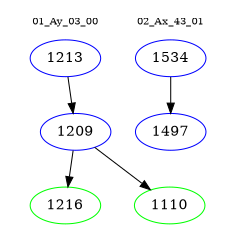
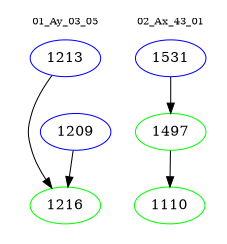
(65, 22) -> (65, 22)
(171, 58) -> (171, 58)
(70, 90) -> (29, 127)
(171, 132) -> (171, 132)
(112, 161) -> (170, 164)
